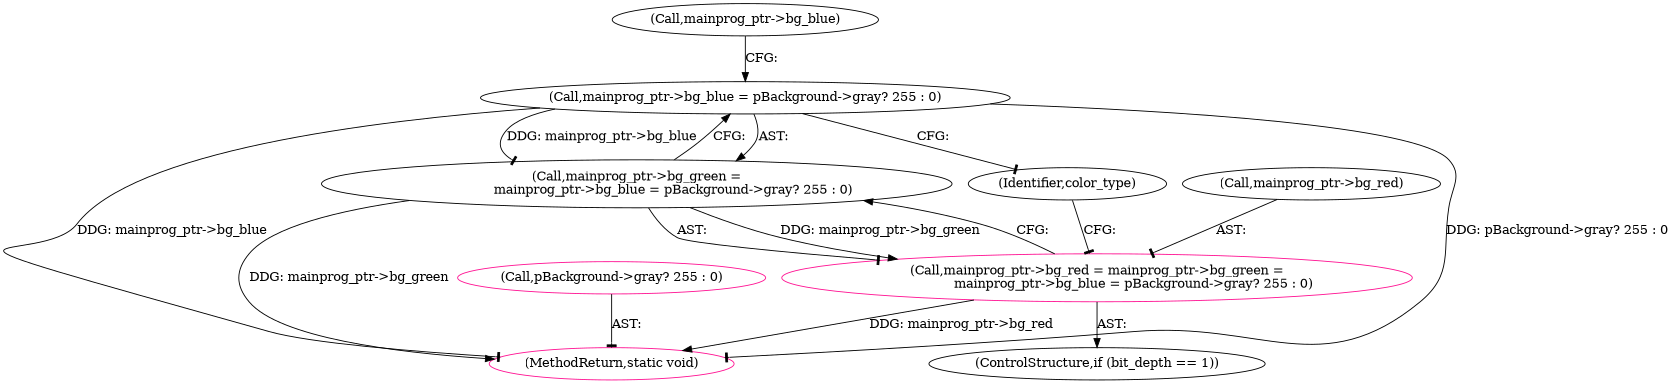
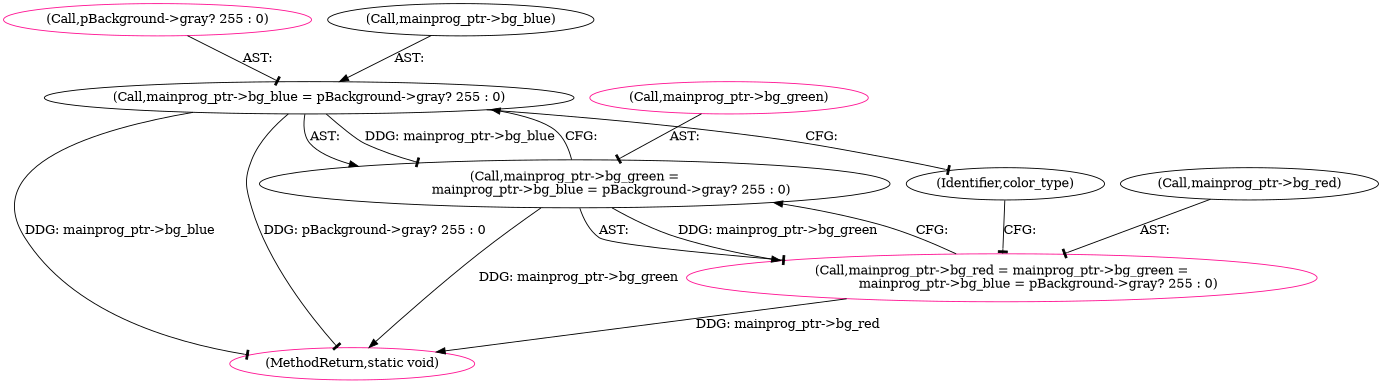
(764, 59) -> (411, 59)
none -> (729, 98)
(612, 318) -> (231, 58)
(1097, 364) -> none
